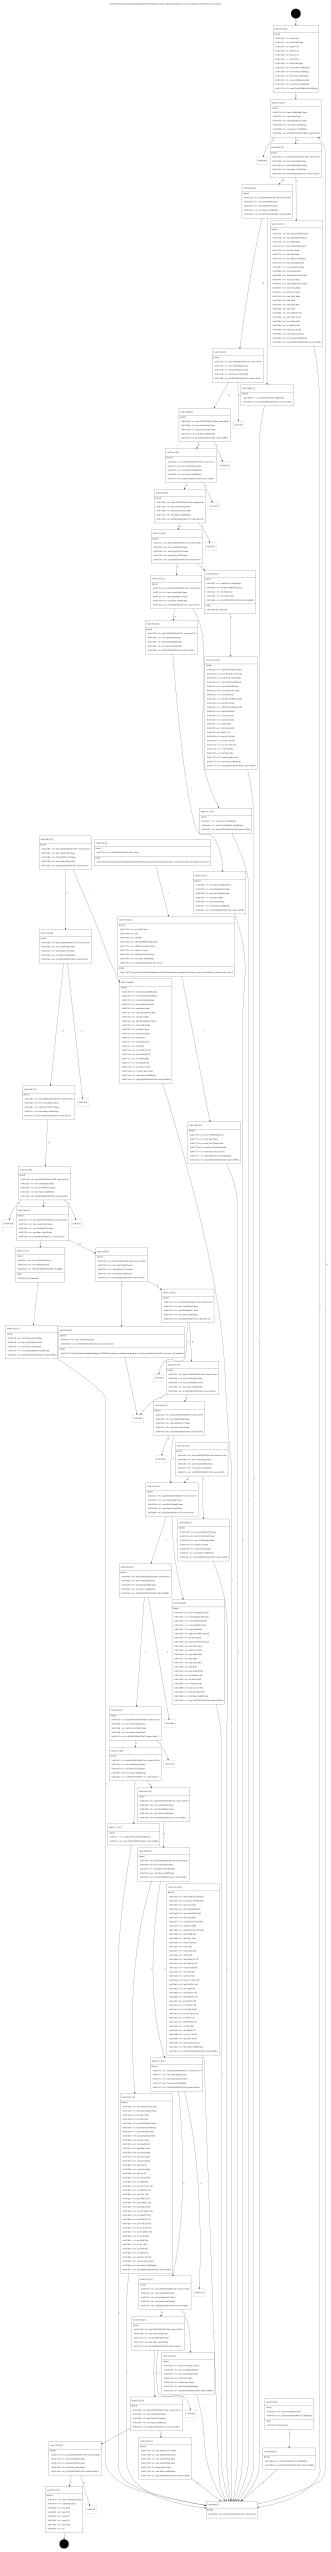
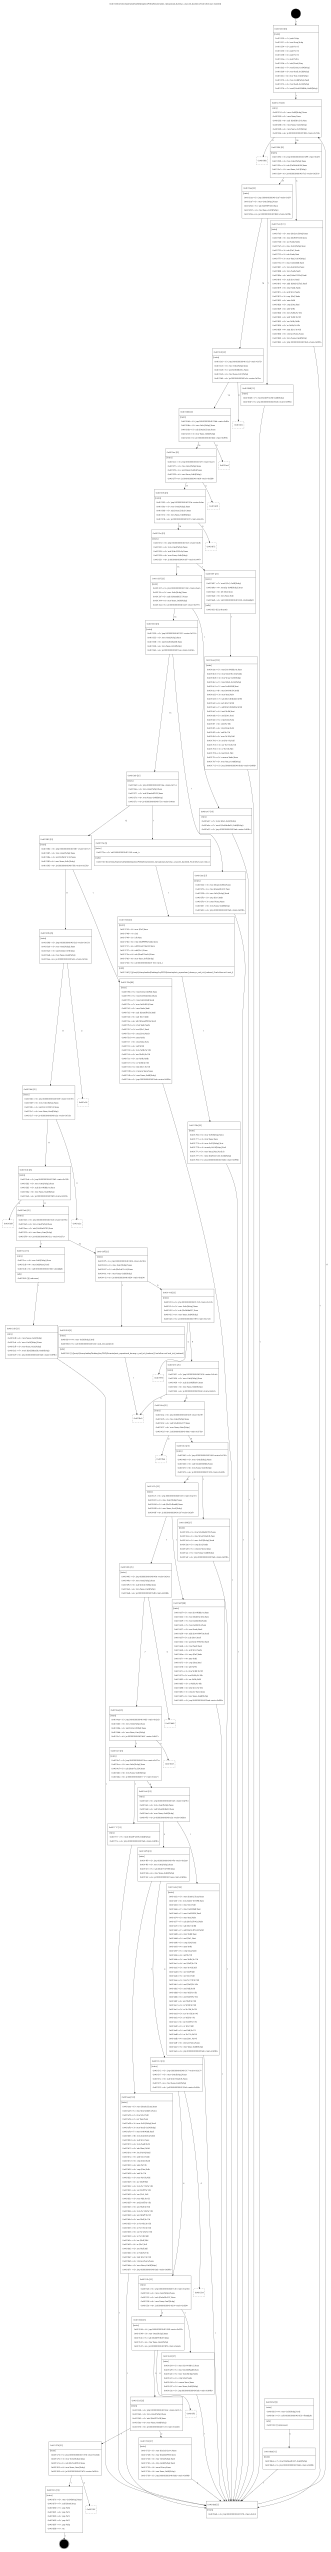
none -> (153, 789)
(71, 1209) -> (72, 1168)
(171, 1458) -> (190, 1438)
none -> (191, 1850)
